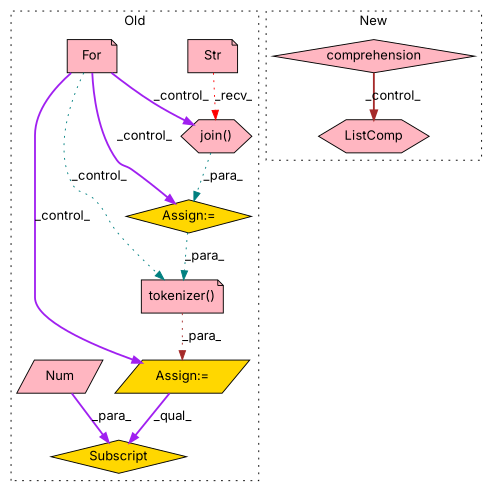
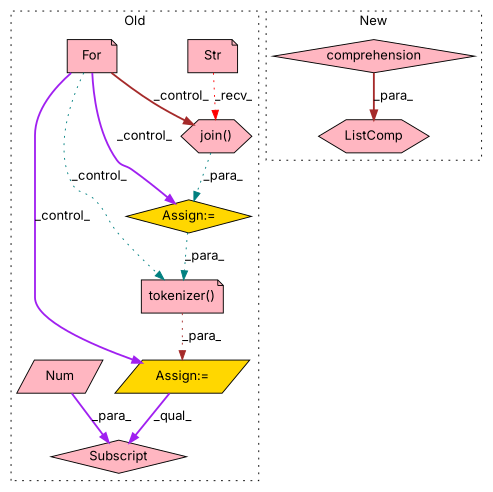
(394, 96) -> (394, 96)
(147, 99) -> (147, 99)
(119, 457) -> (119, 457)
